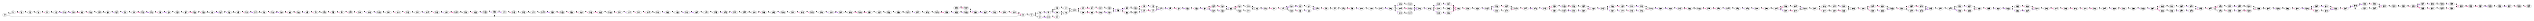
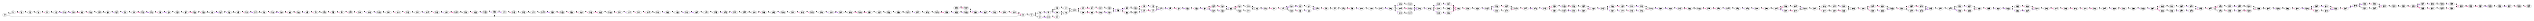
(2355, 9) -> (2360, 7)
